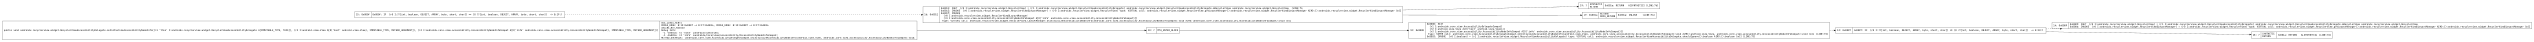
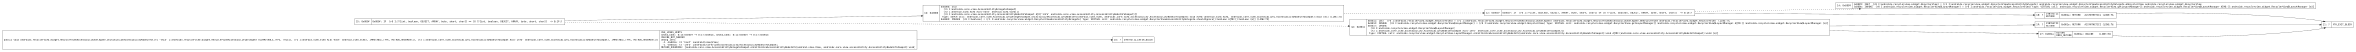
none -> (2337, 25)
(1168, 30) -> (1138, 40)
(1293, 30) -> (743, 18)
